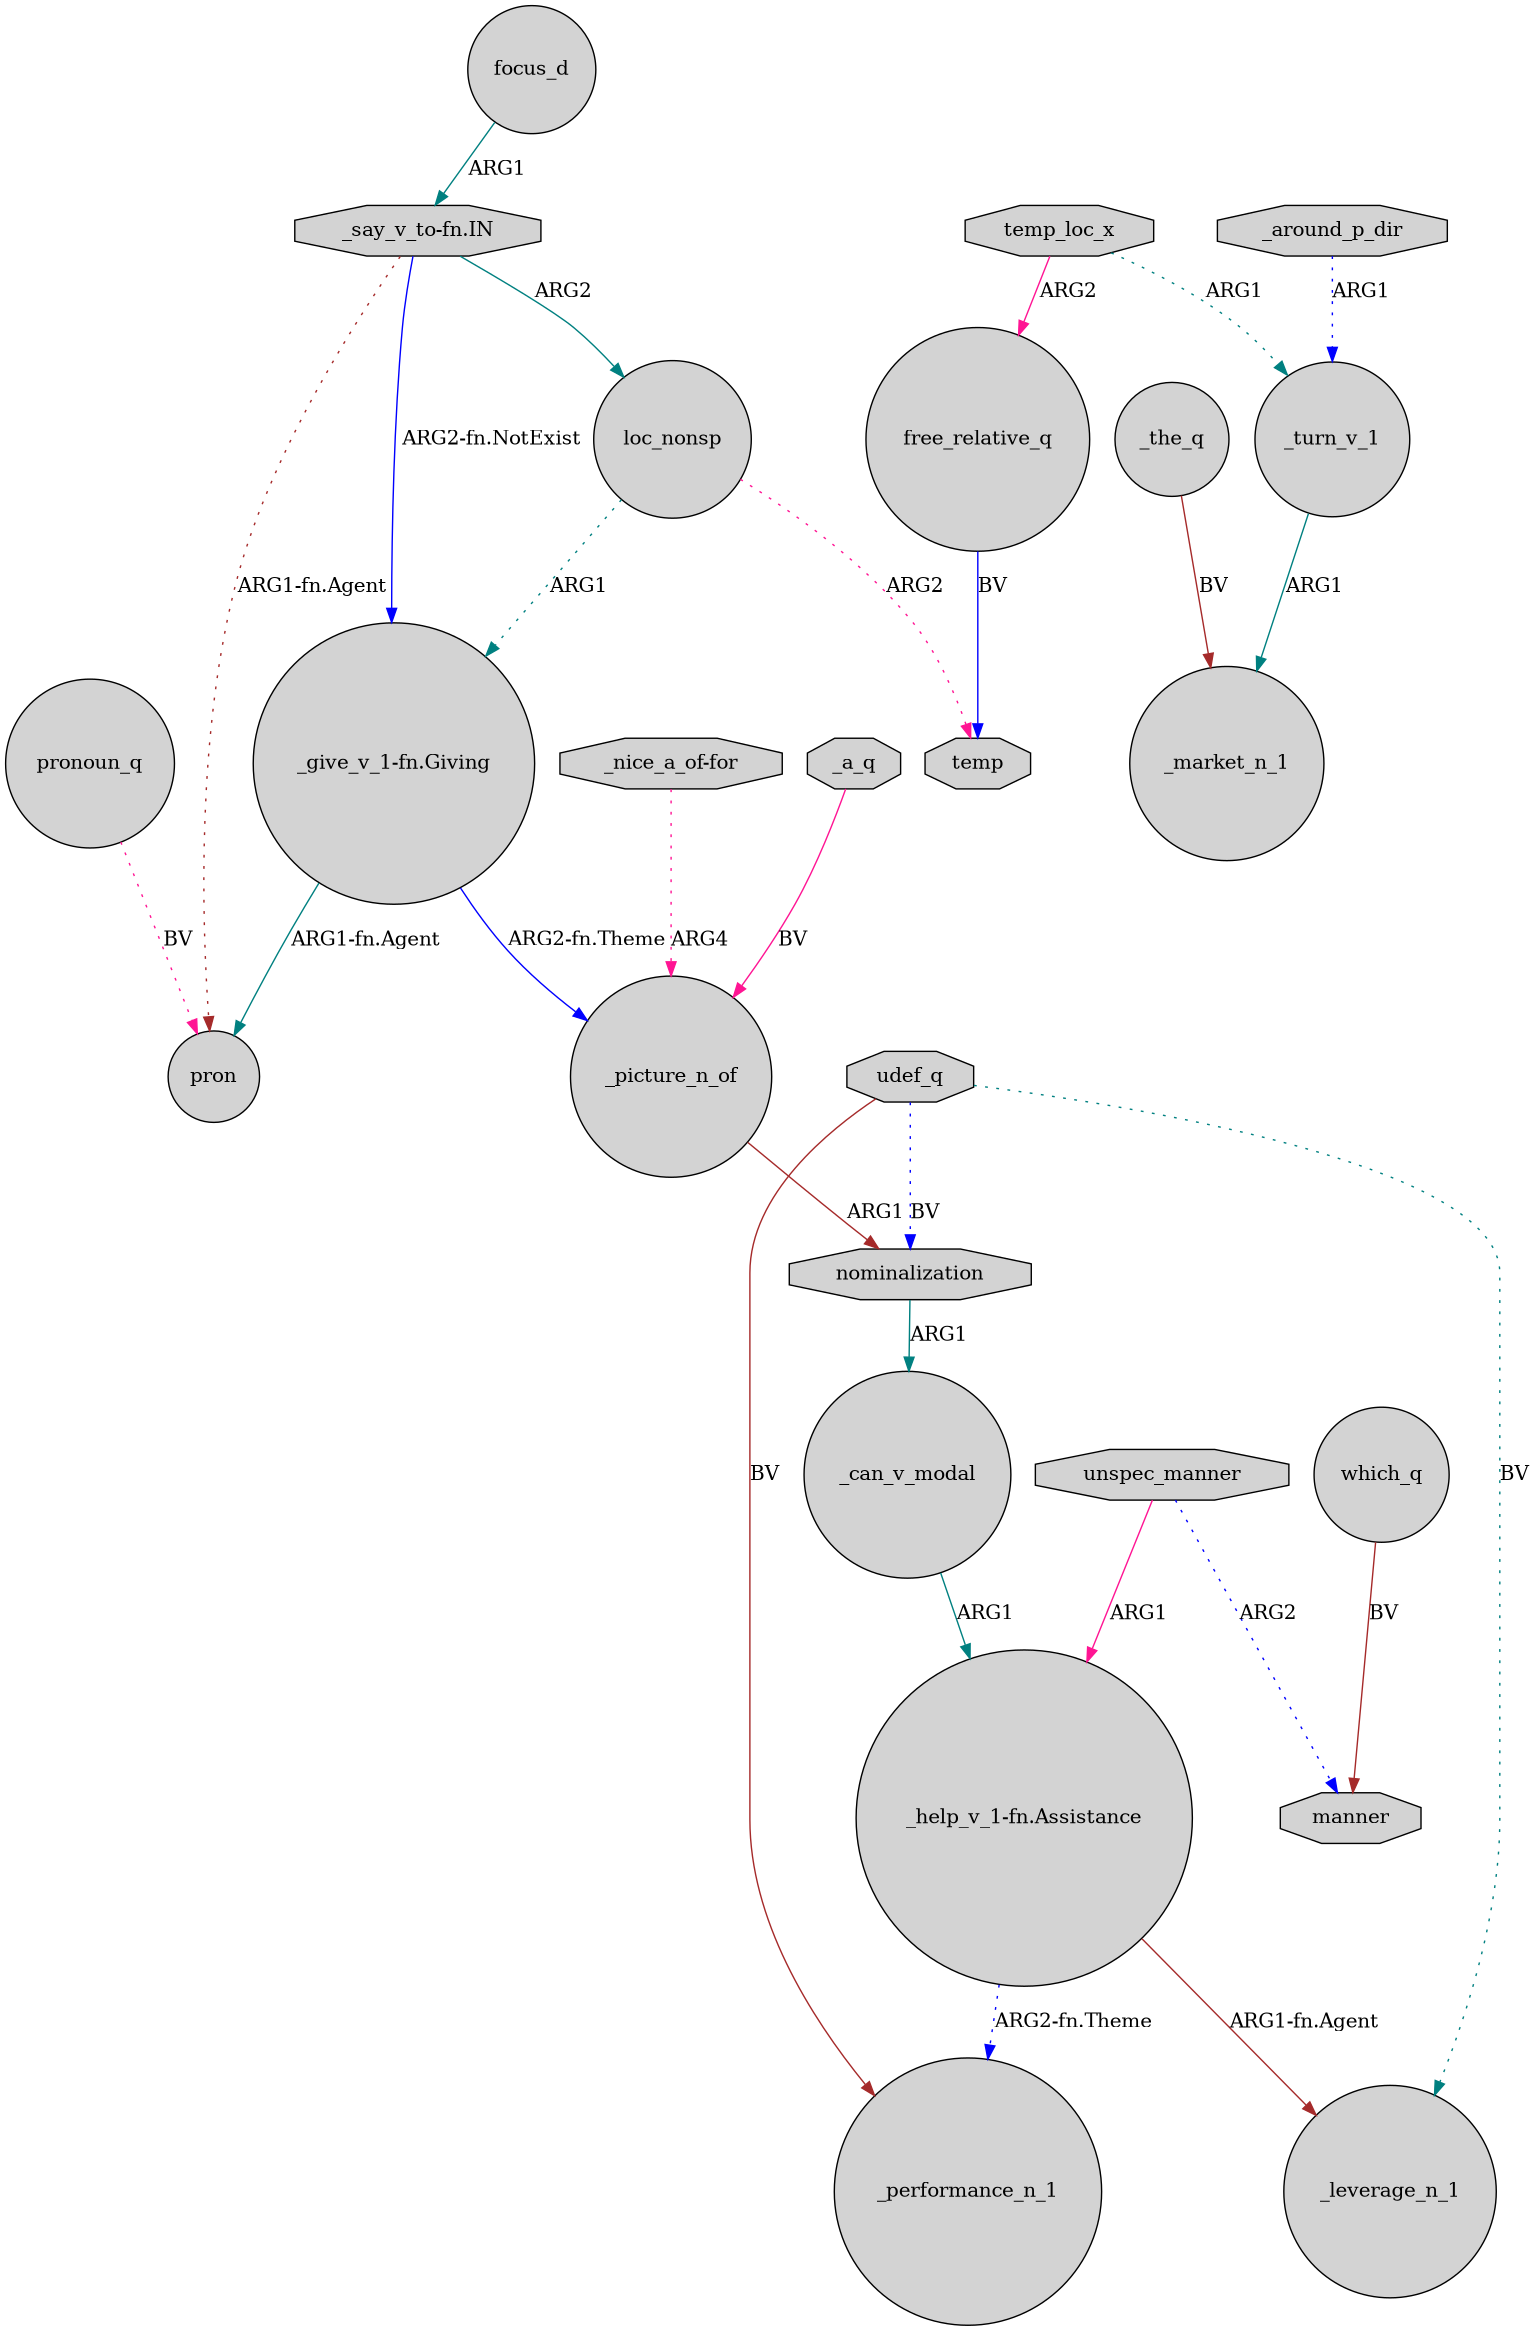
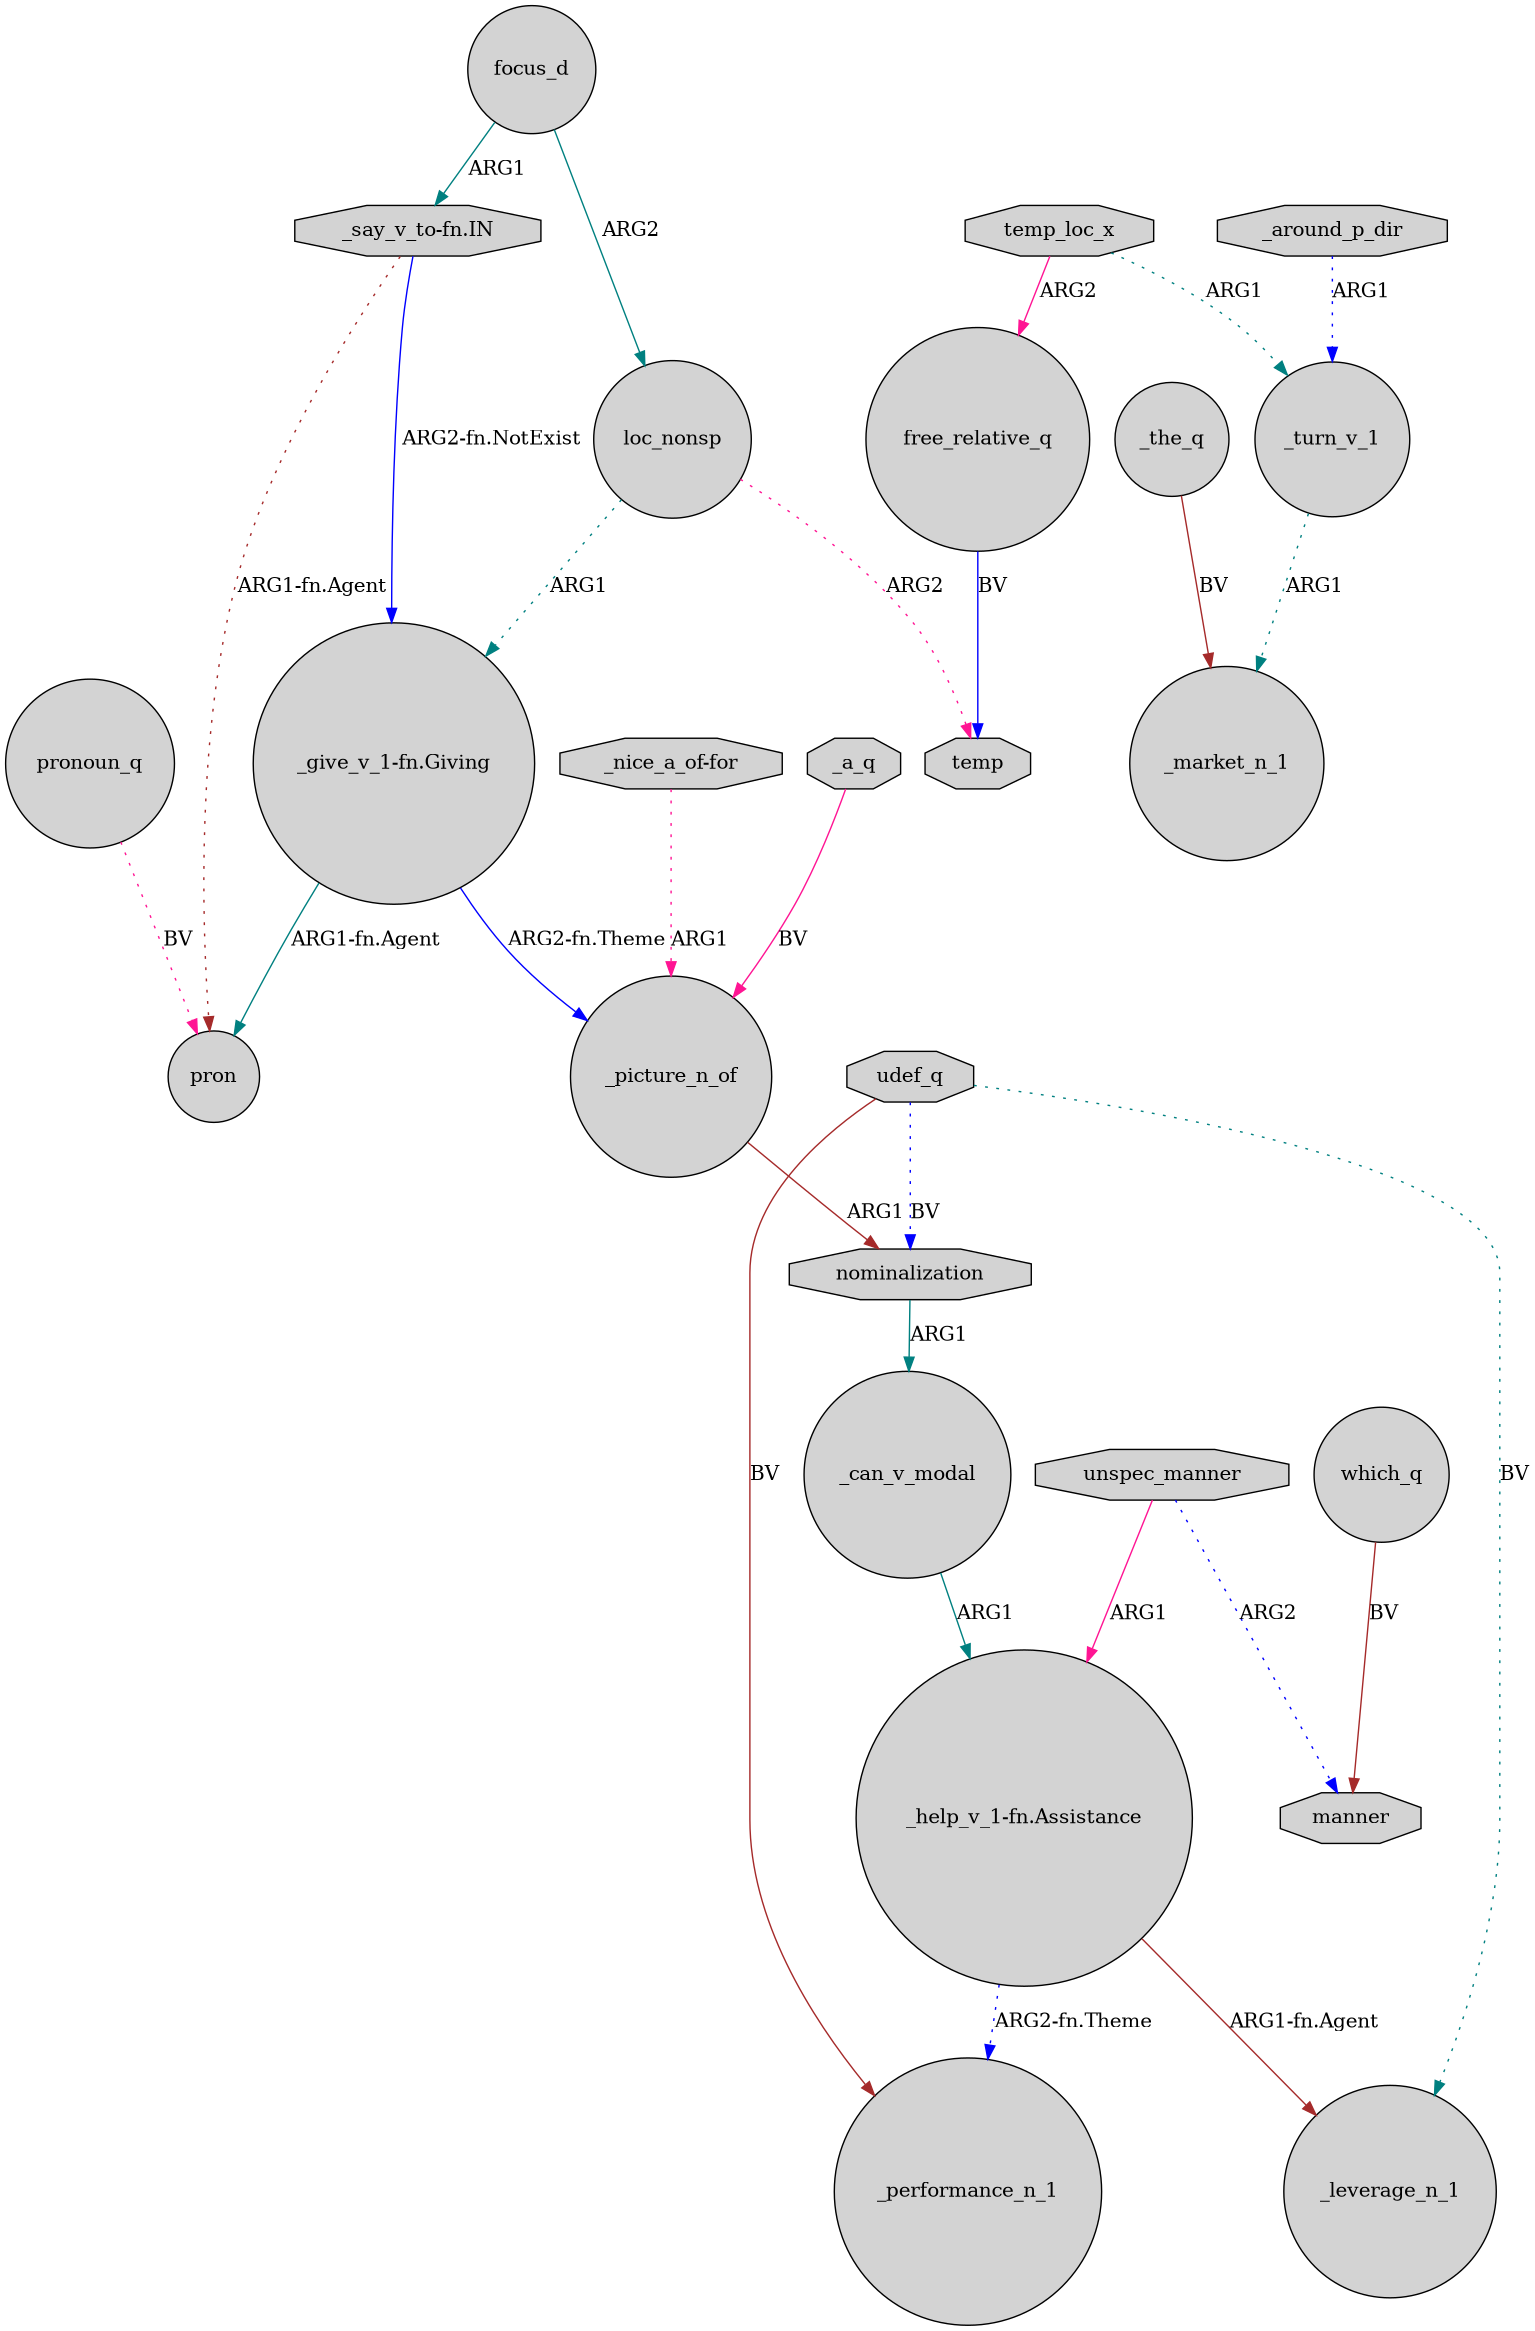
(542, 305) -> (597, 241)
(1285, 586) -> (1285, 586)
(700, 940) -> (700, 940)
